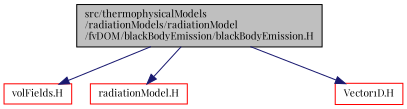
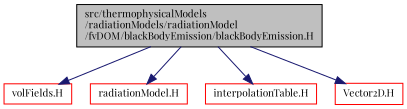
none -> (261, 94)
(369, 94) -> (369, 94)
